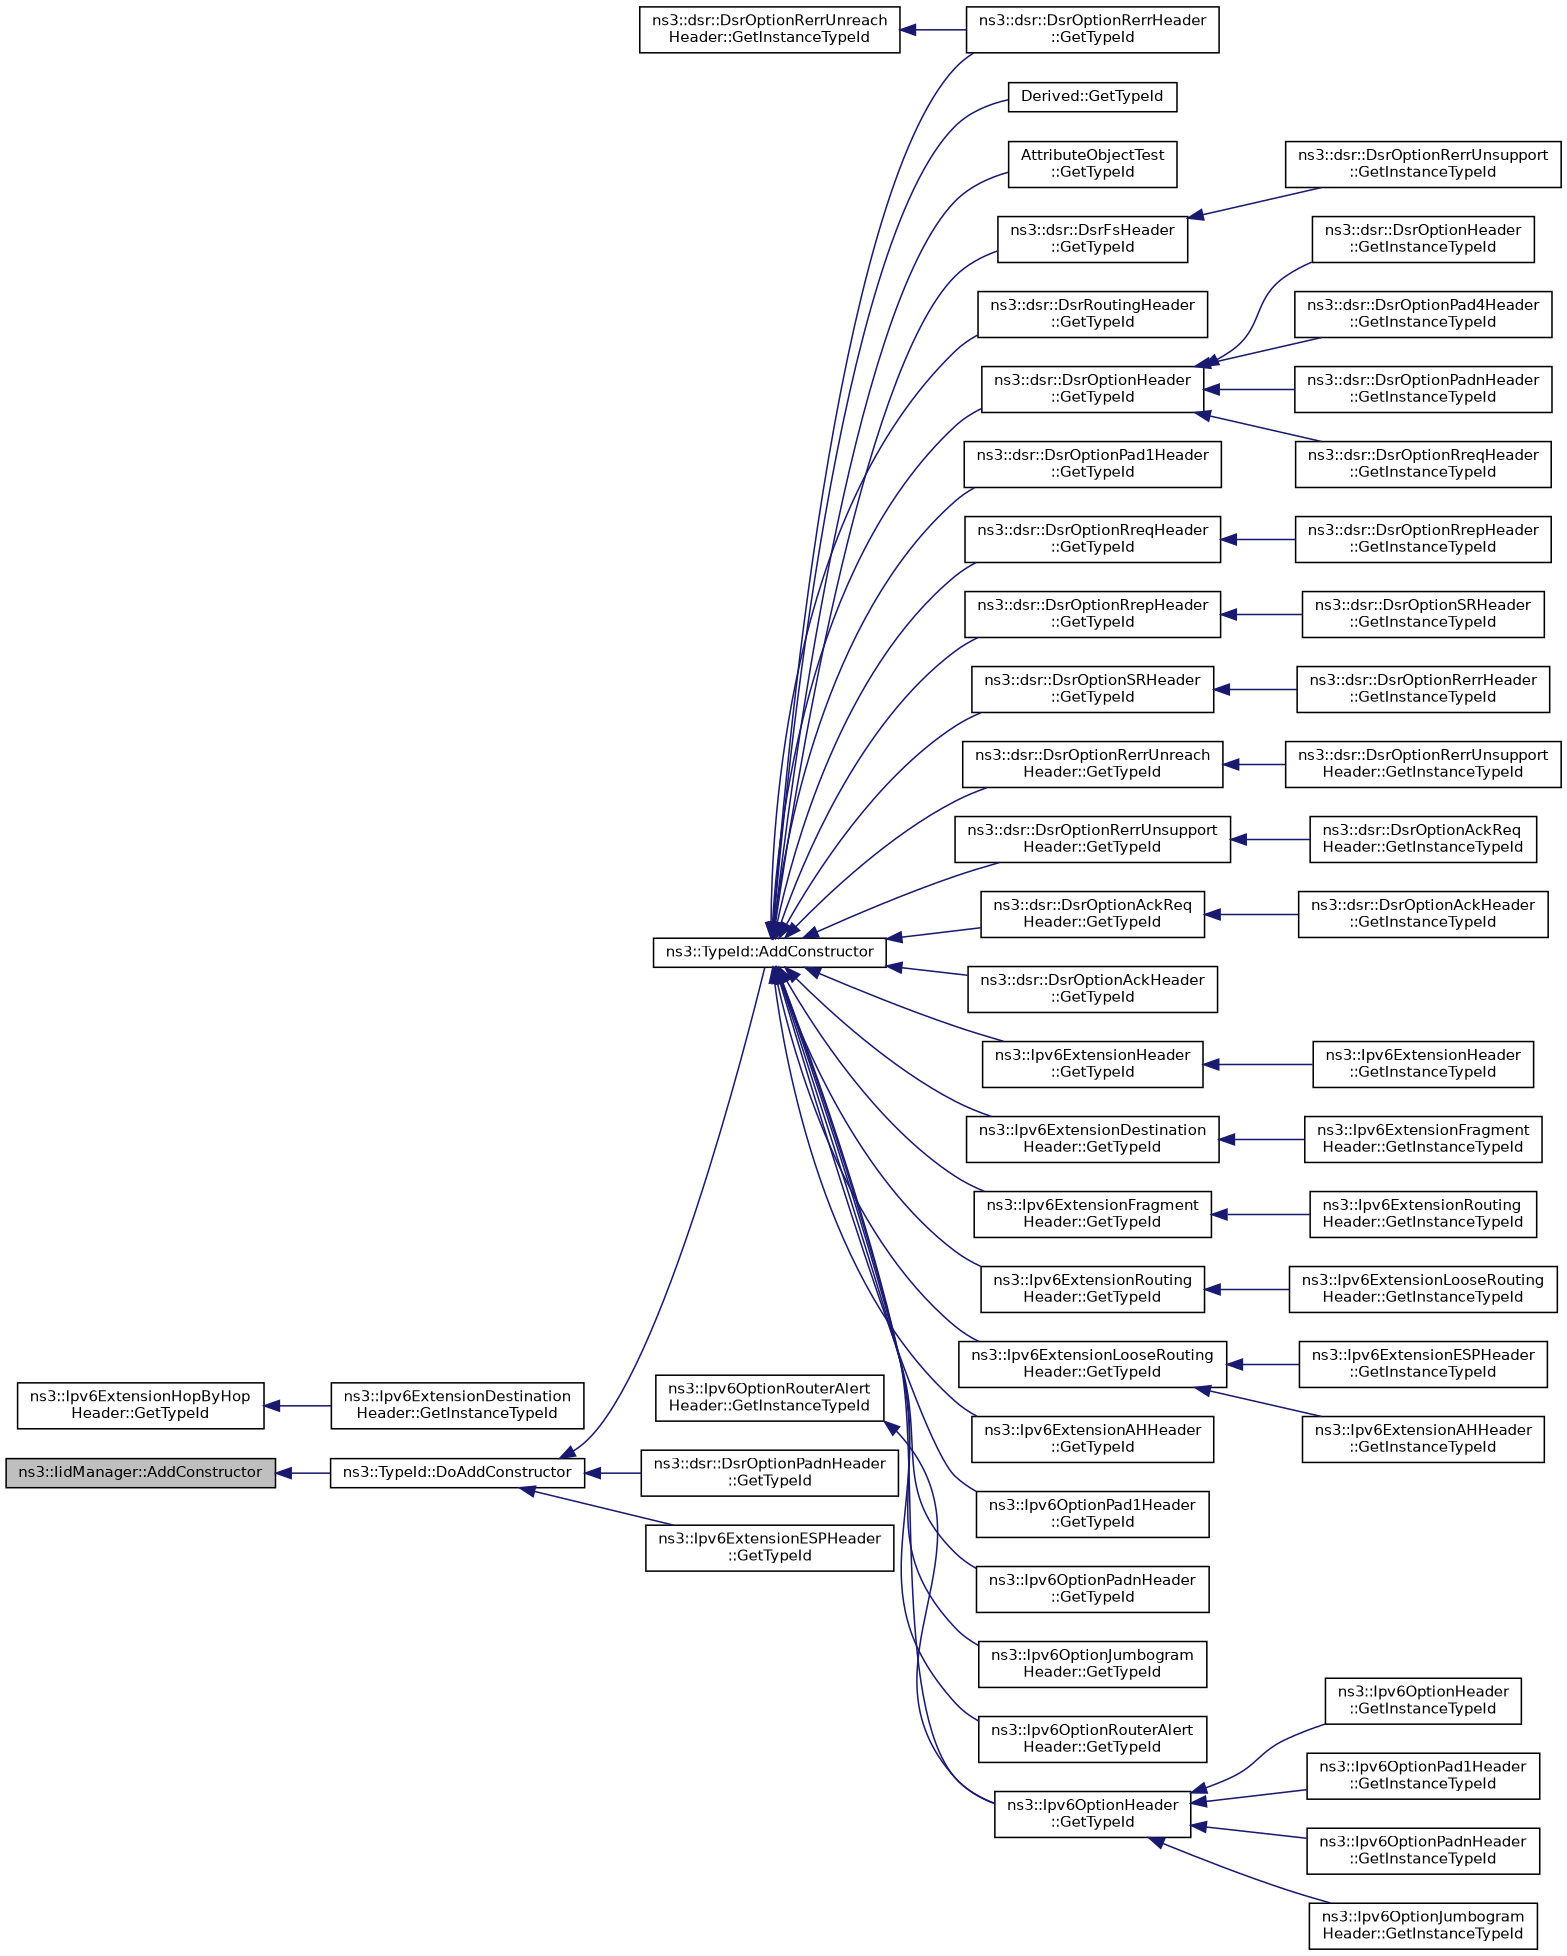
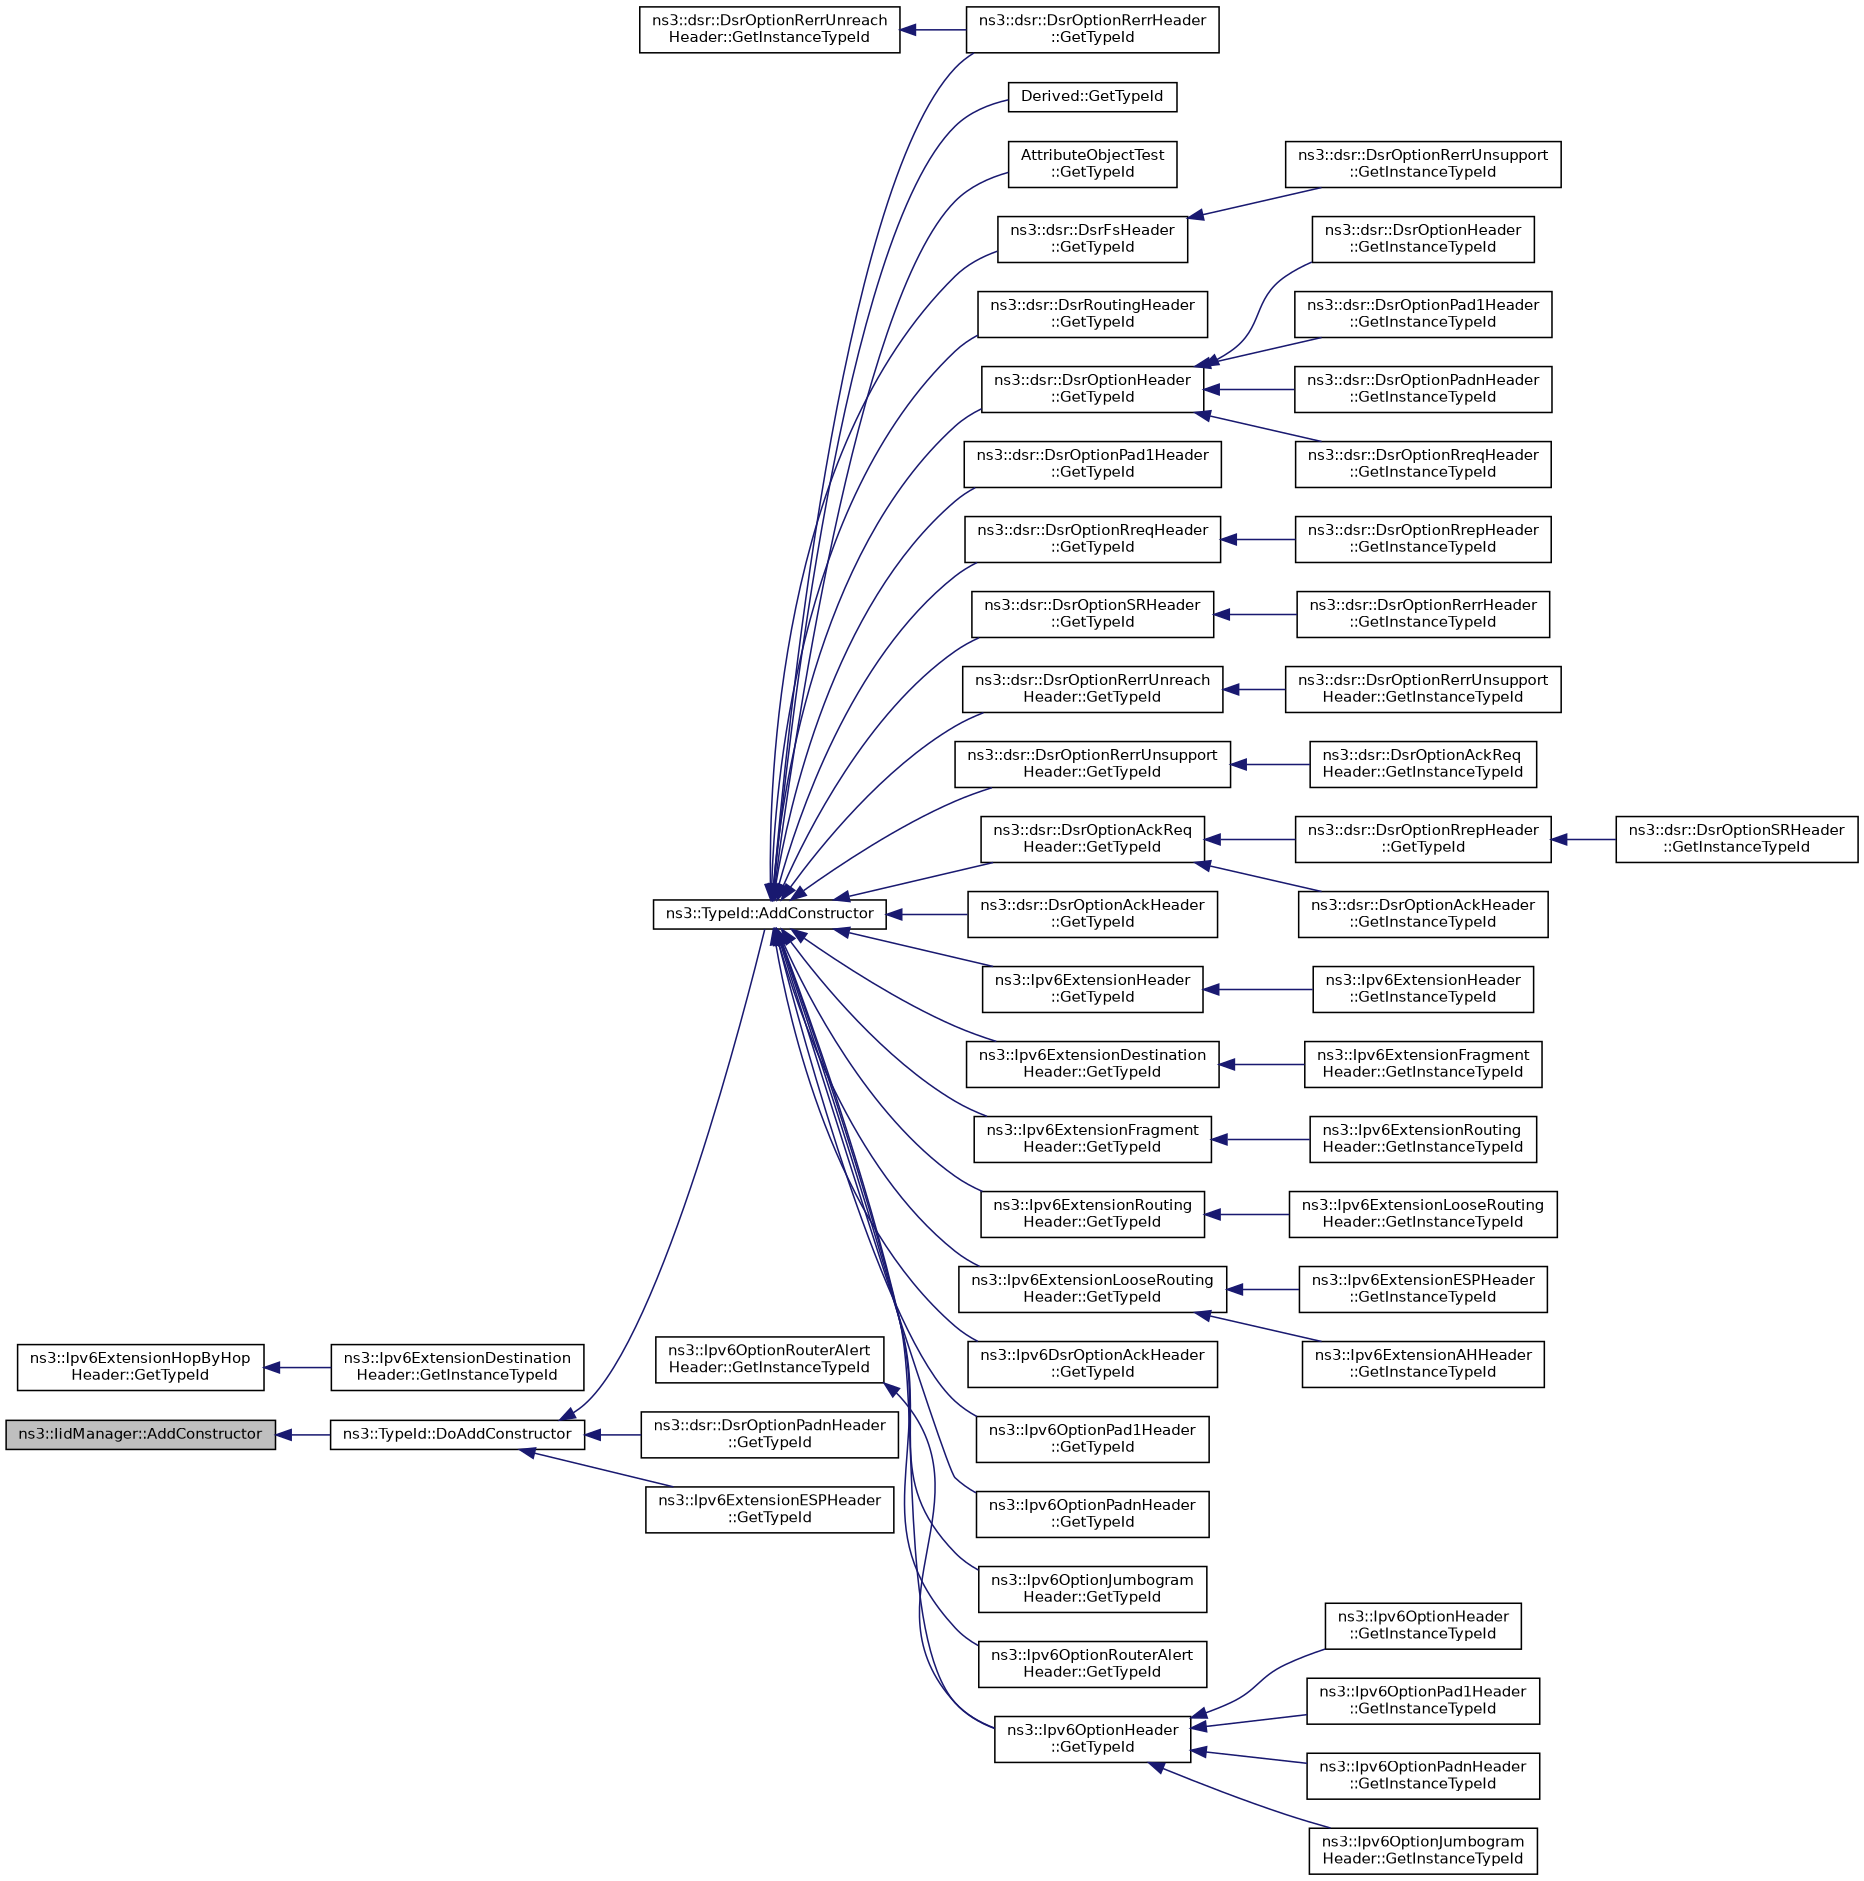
(1423, 315) -> (1423, 315)
(857, 764) -> (1258, 840)
(1093, 1439) -> (1093, 1364)
